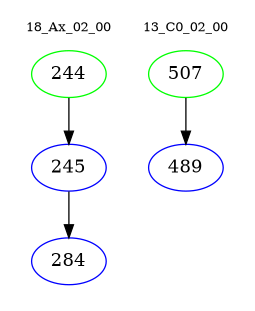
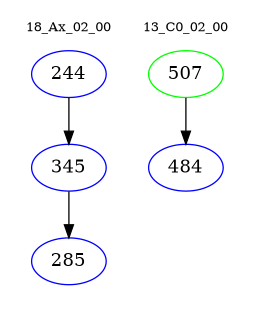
(69, 74) -> (69, 74)
(69, 168) -> (69, 168)
(186, 168) -> (186, 168)
(69, 261) -> (69, 261)
